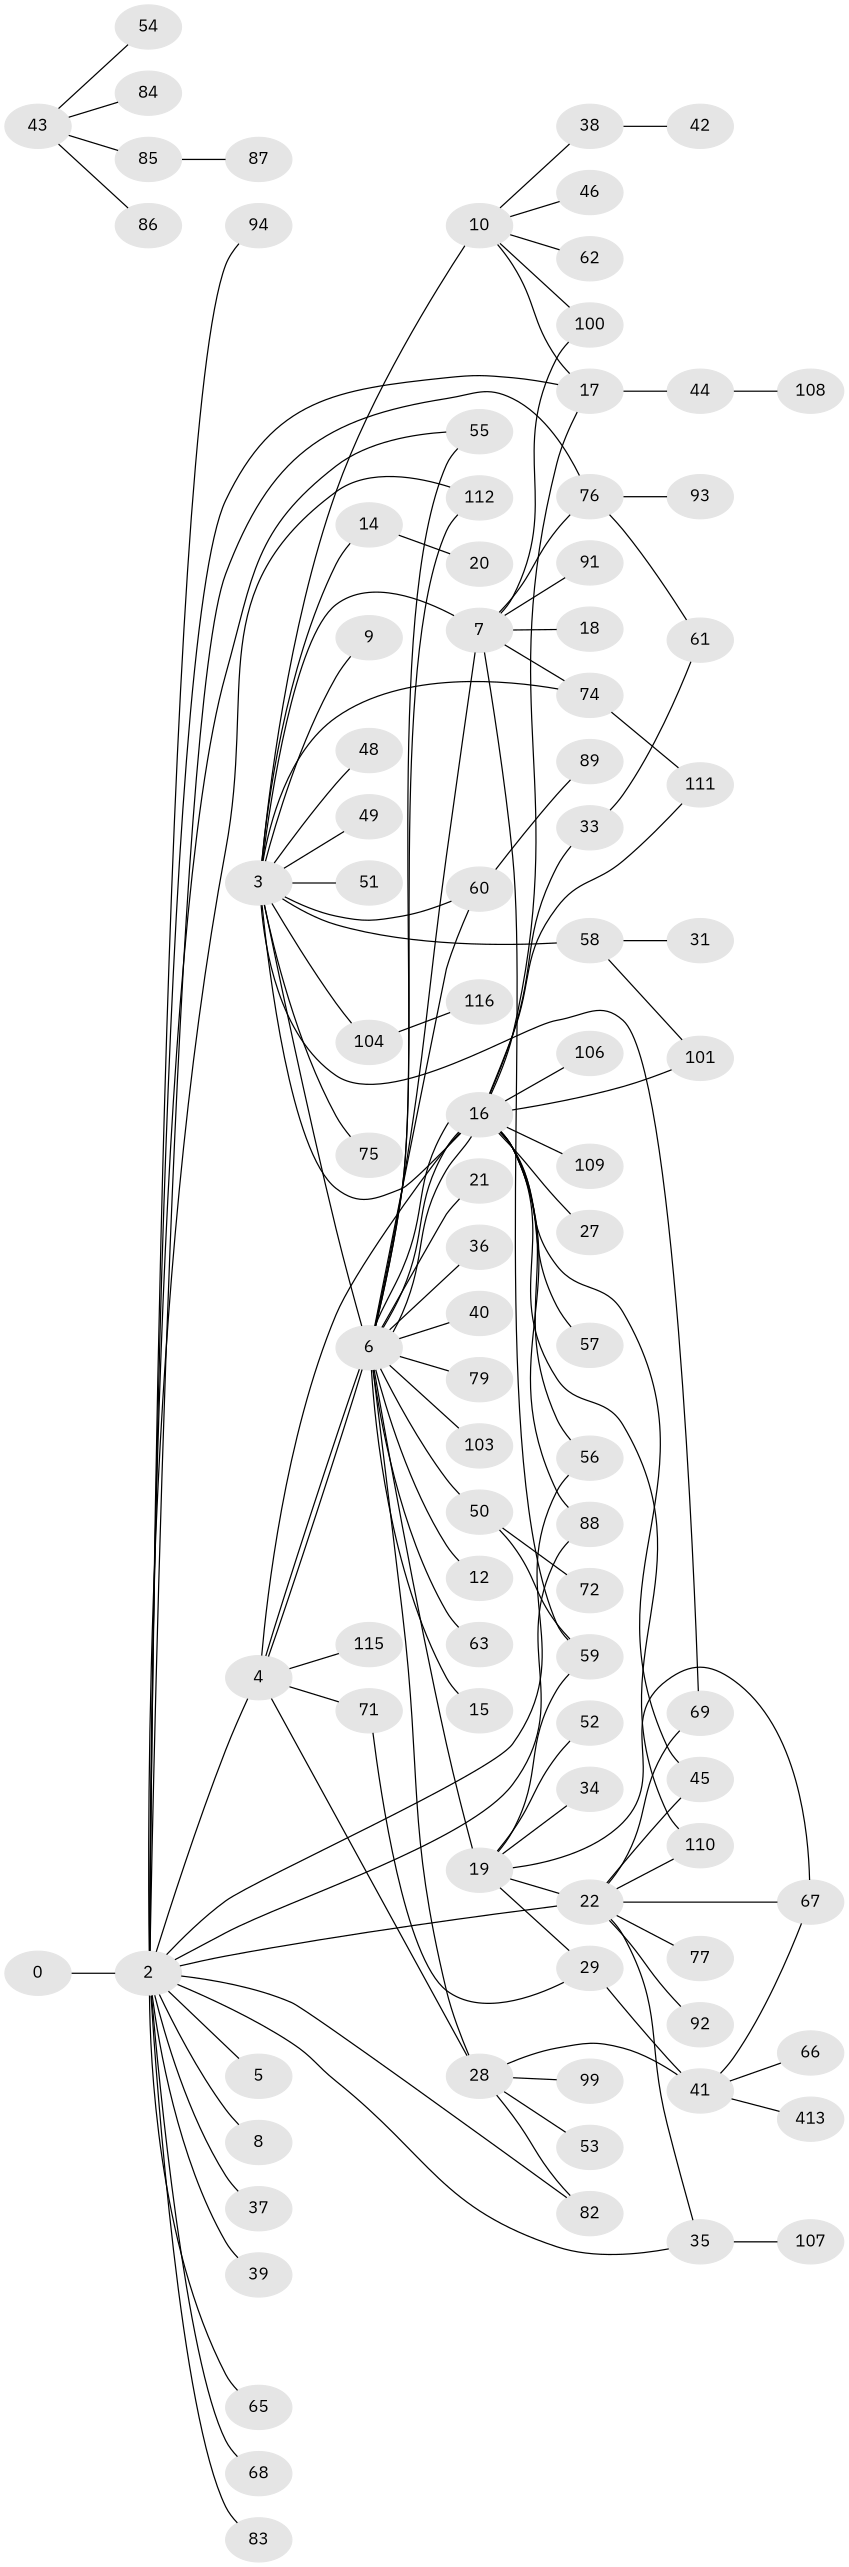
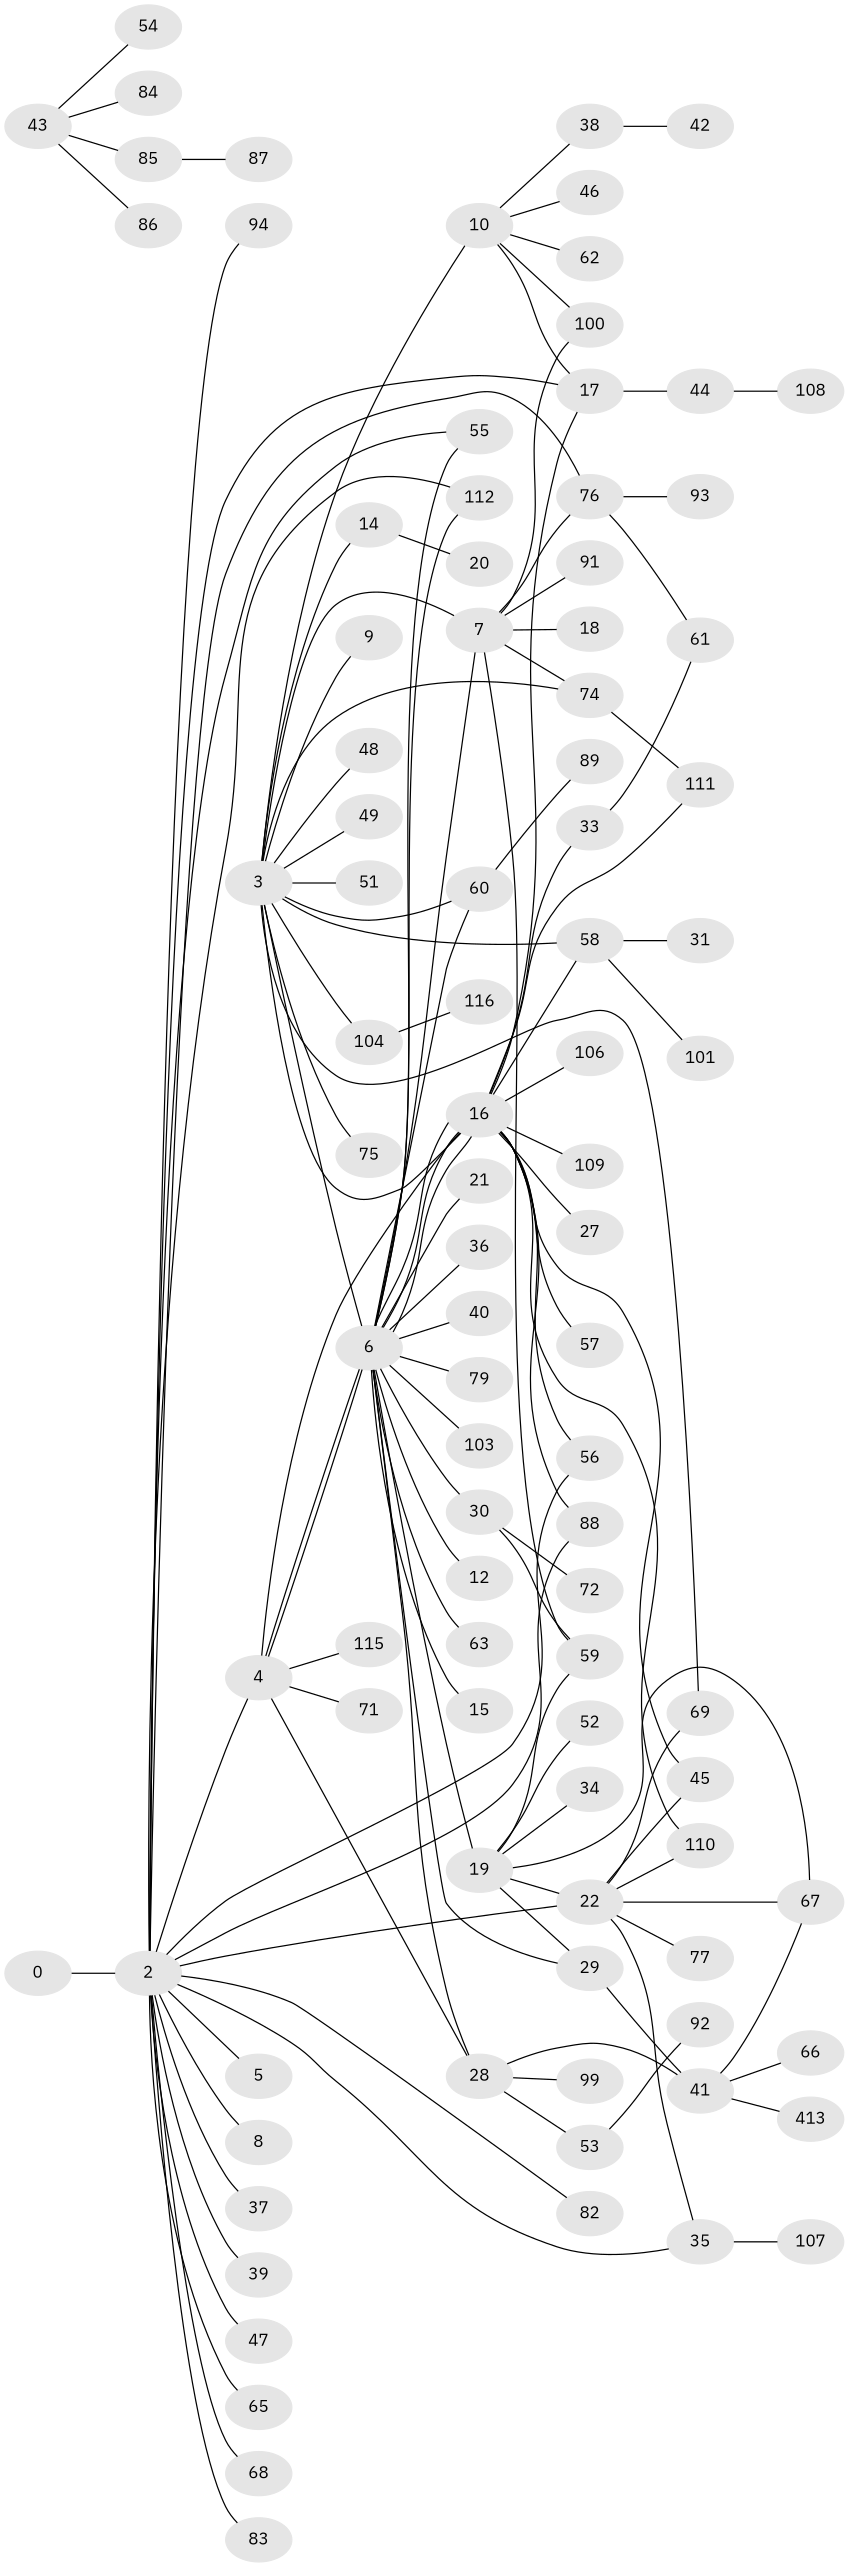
(593, 1094) -> (541, 1018)
(480, 1512) -> (480, 1512)
(409, 1917) -> (422, 1750)
(645, 1963) -> (645, 2086)
(533, 2146) -> none
none -> (259, 2341)
